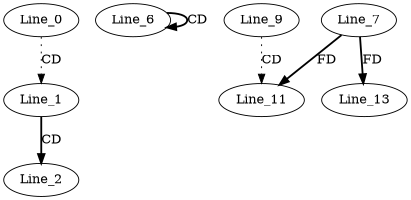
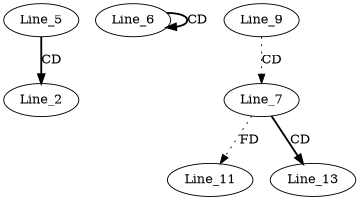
(41, 20) -> none
(262, 56) -> (262, 56)
(314, 57) -> (239, 136)
(373, 60) -> (300, 140)
(41, 100) -> (41, 20)
